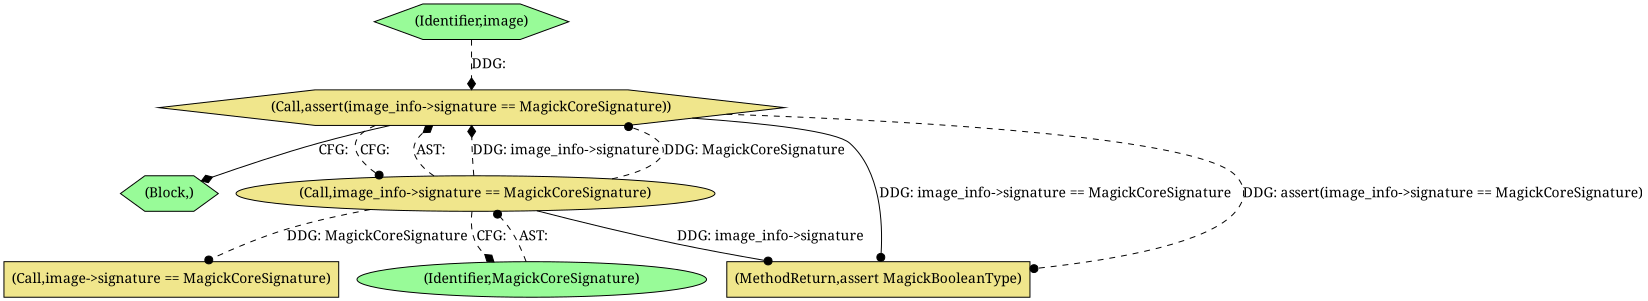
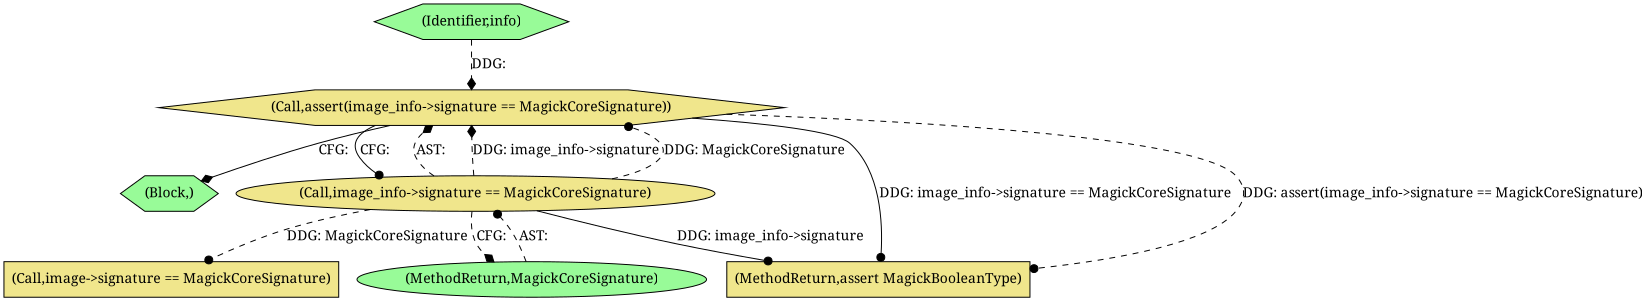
(472, 22) -> (472, 22)
(355, 148) -> (355, 148)
(532, 279) -> (532, 279)
